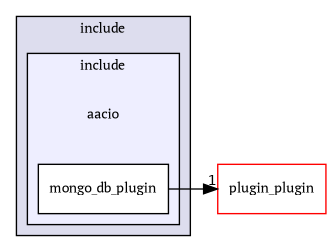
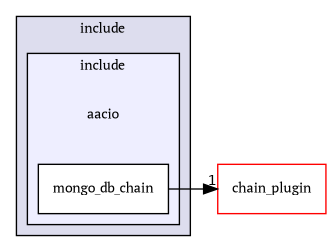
(103, 189) -> (103, 189)
(272, 189) -> (272, 189)
